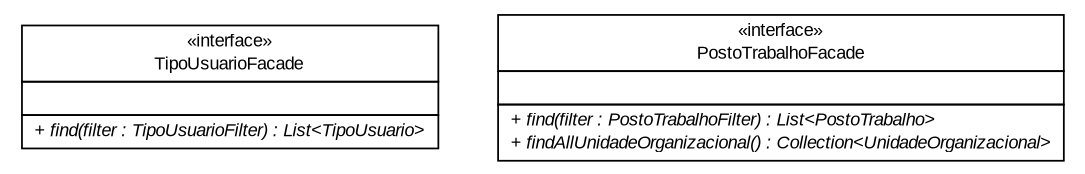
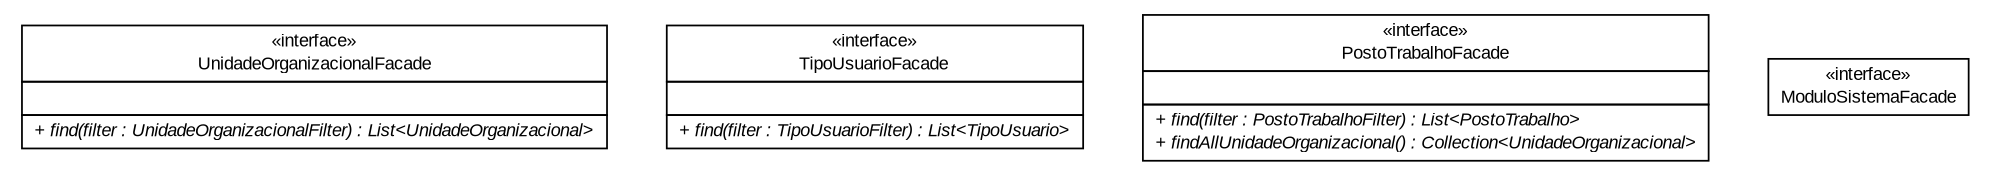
none -> (314, 87)
none -> (1869, 87)
